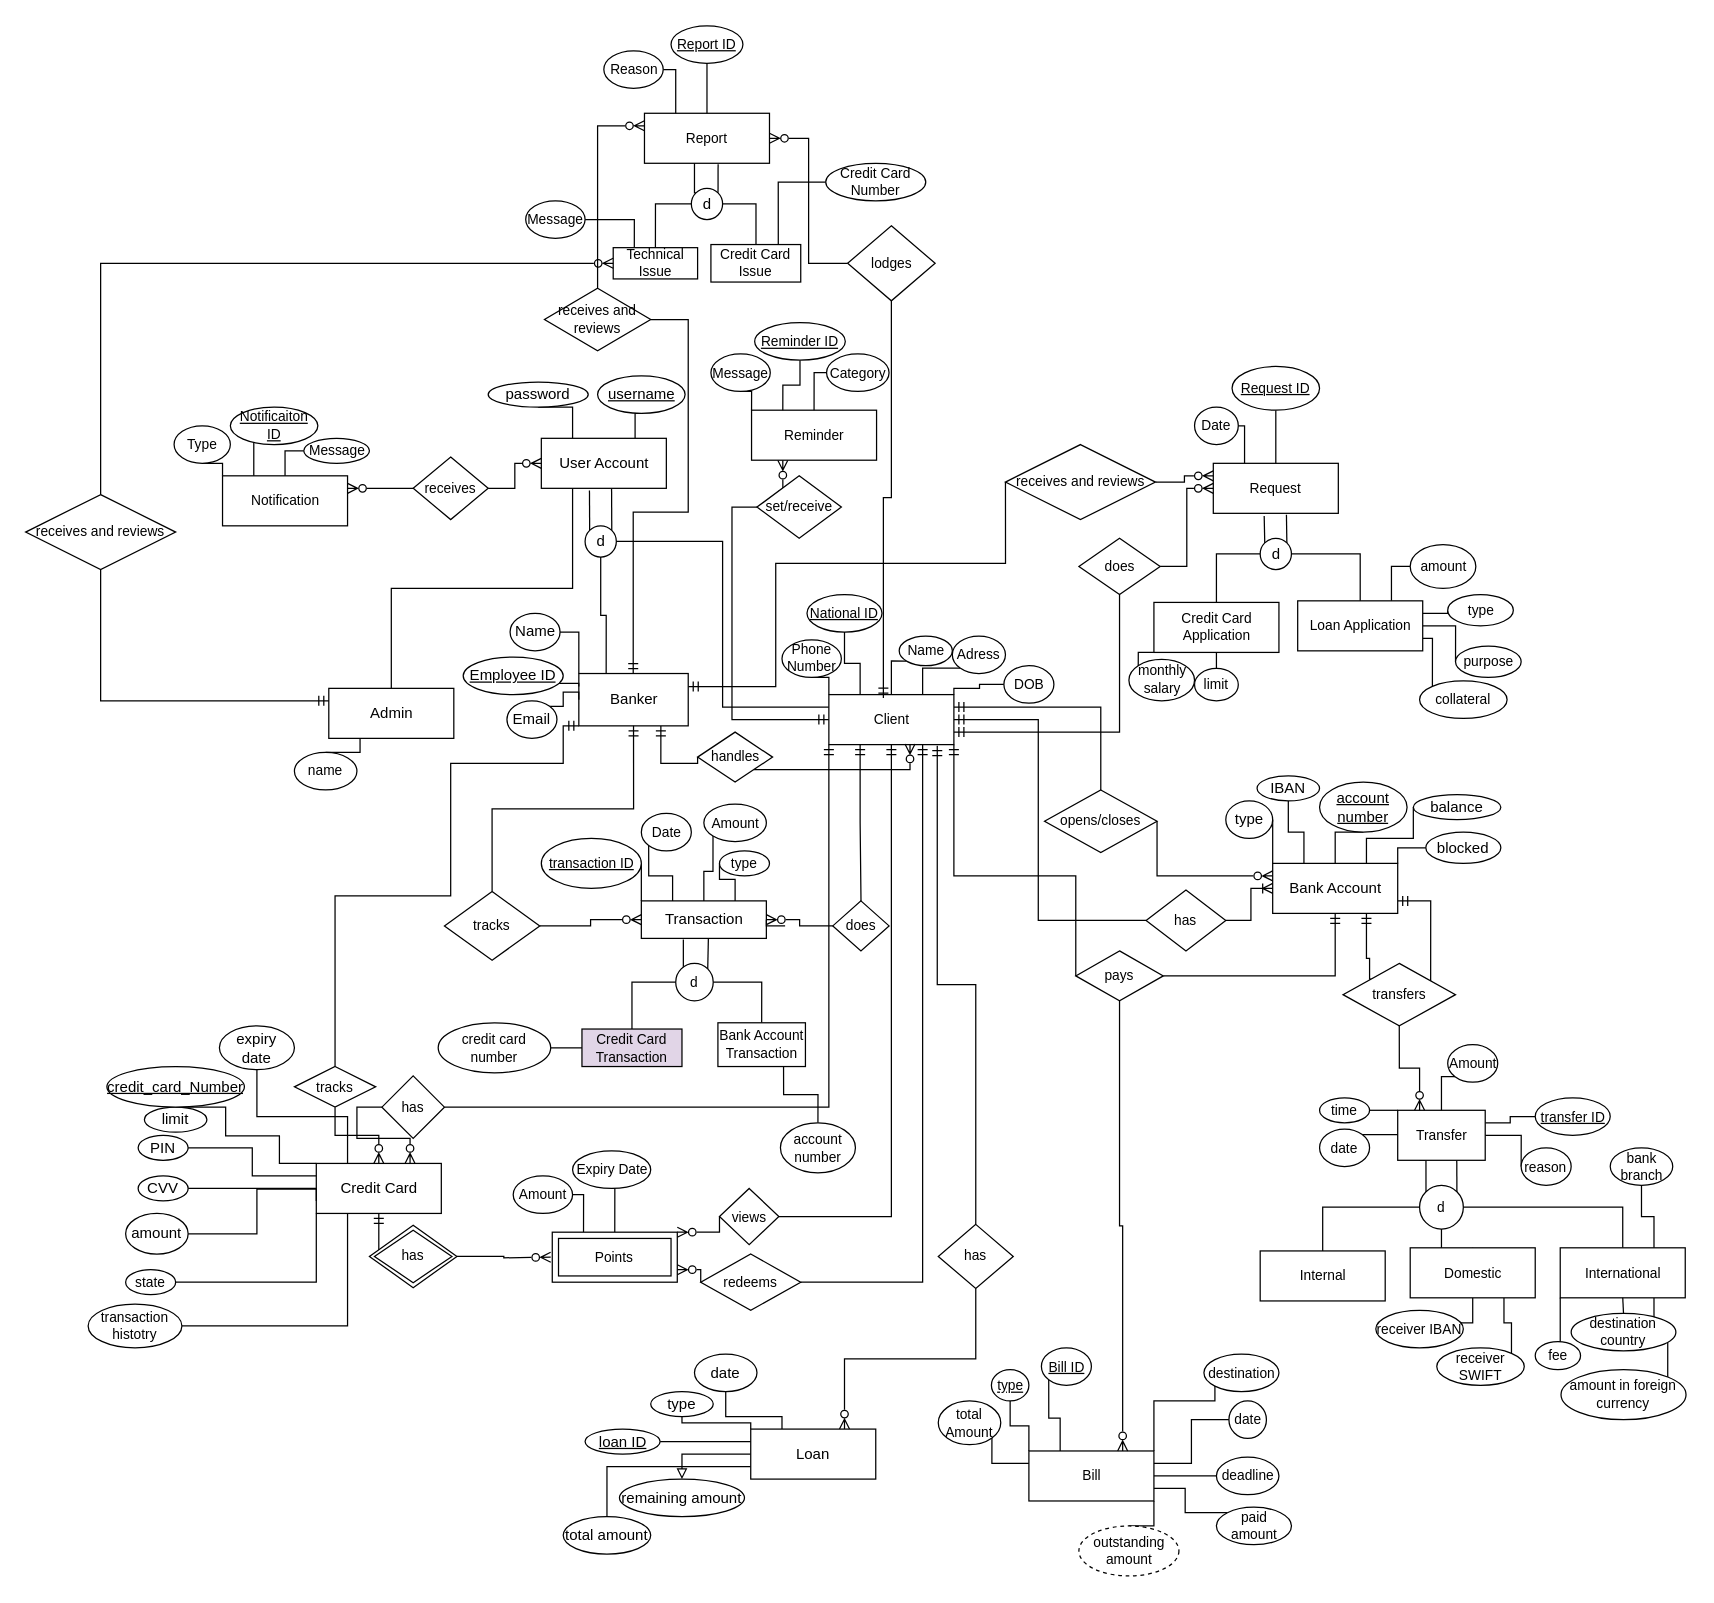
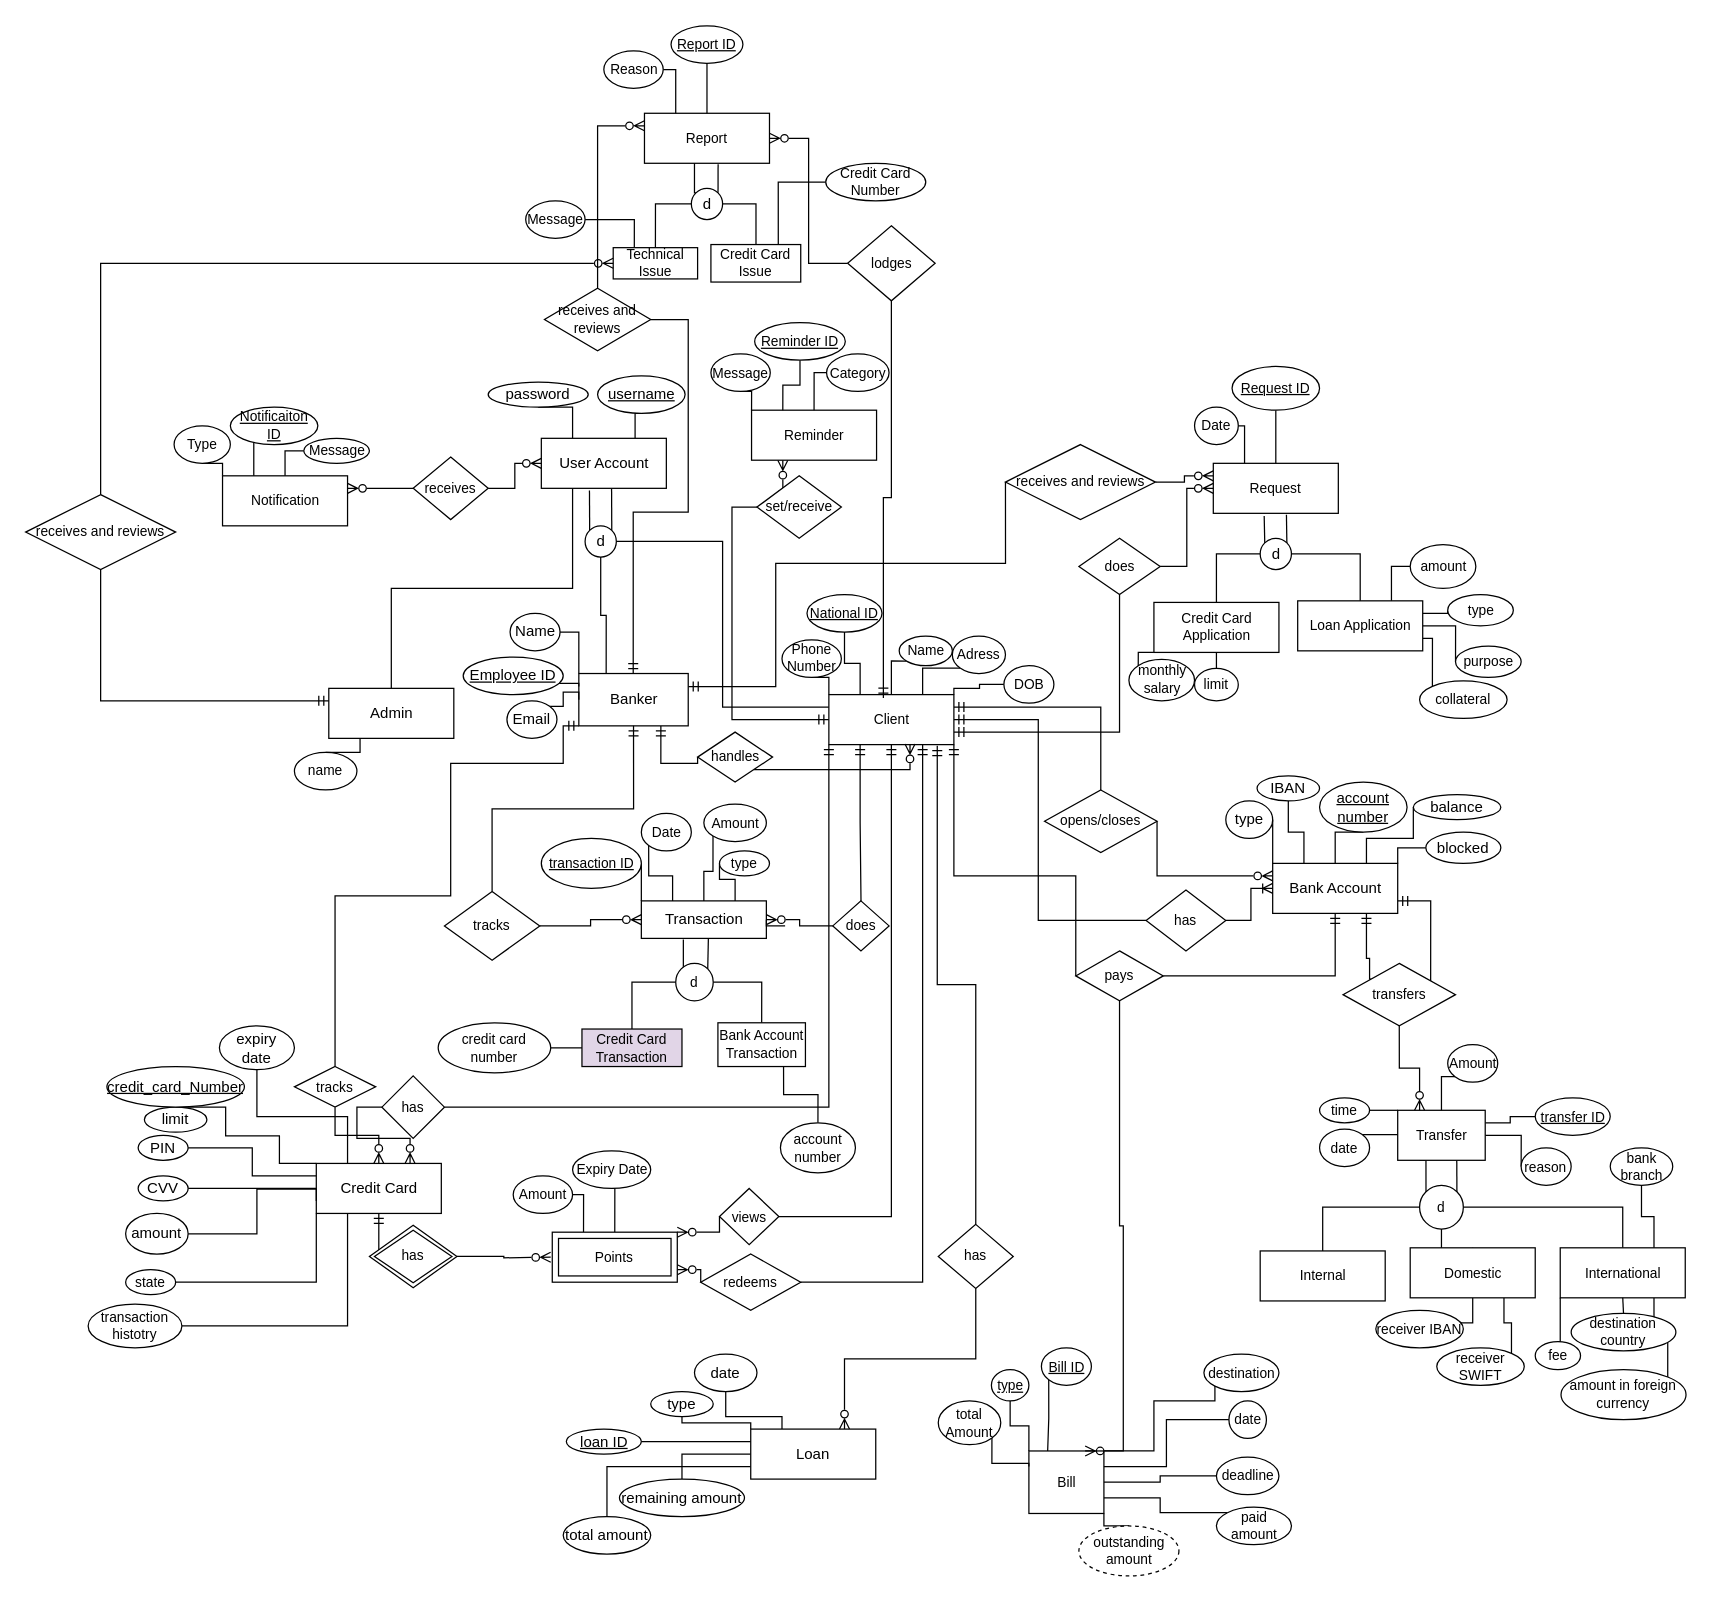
(623, 1441) -> (604, 1441)
(682, 1468) -> (682, 1472)
(1091, 1476) -> (1066, 1482)
